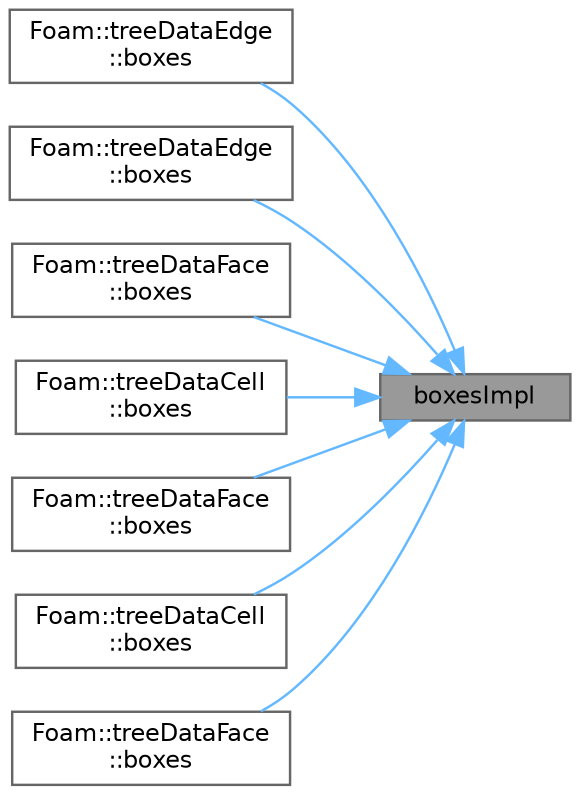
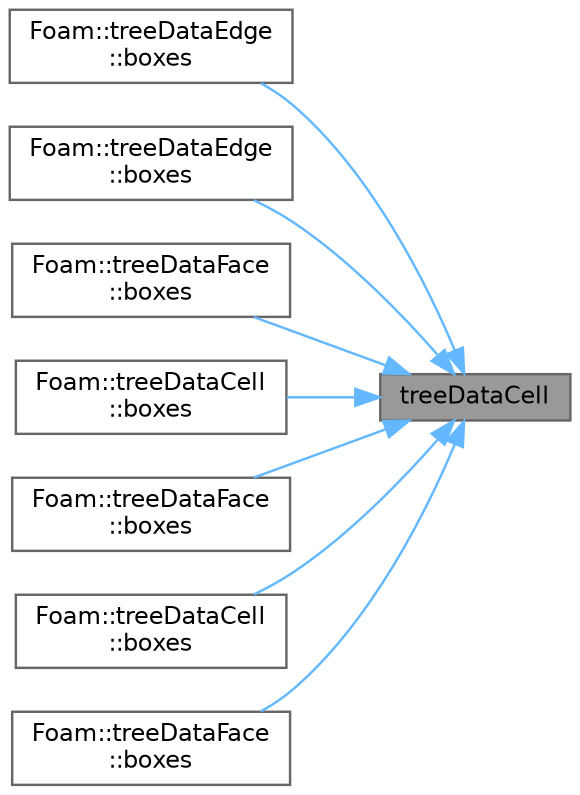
(475, 397) -> (475, 397)
